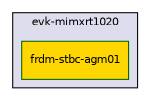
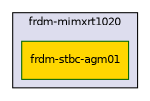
(75, 23) -> (75, 23)
